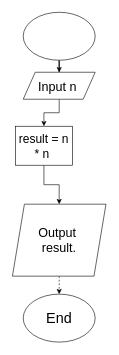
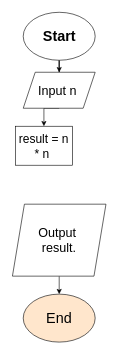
none -> (59, 36)
(59, 86) -> (59, 90)
(44, 184) -> none
(59, 283) -> (59, 283)
(59, 318) -> (59, 318)
